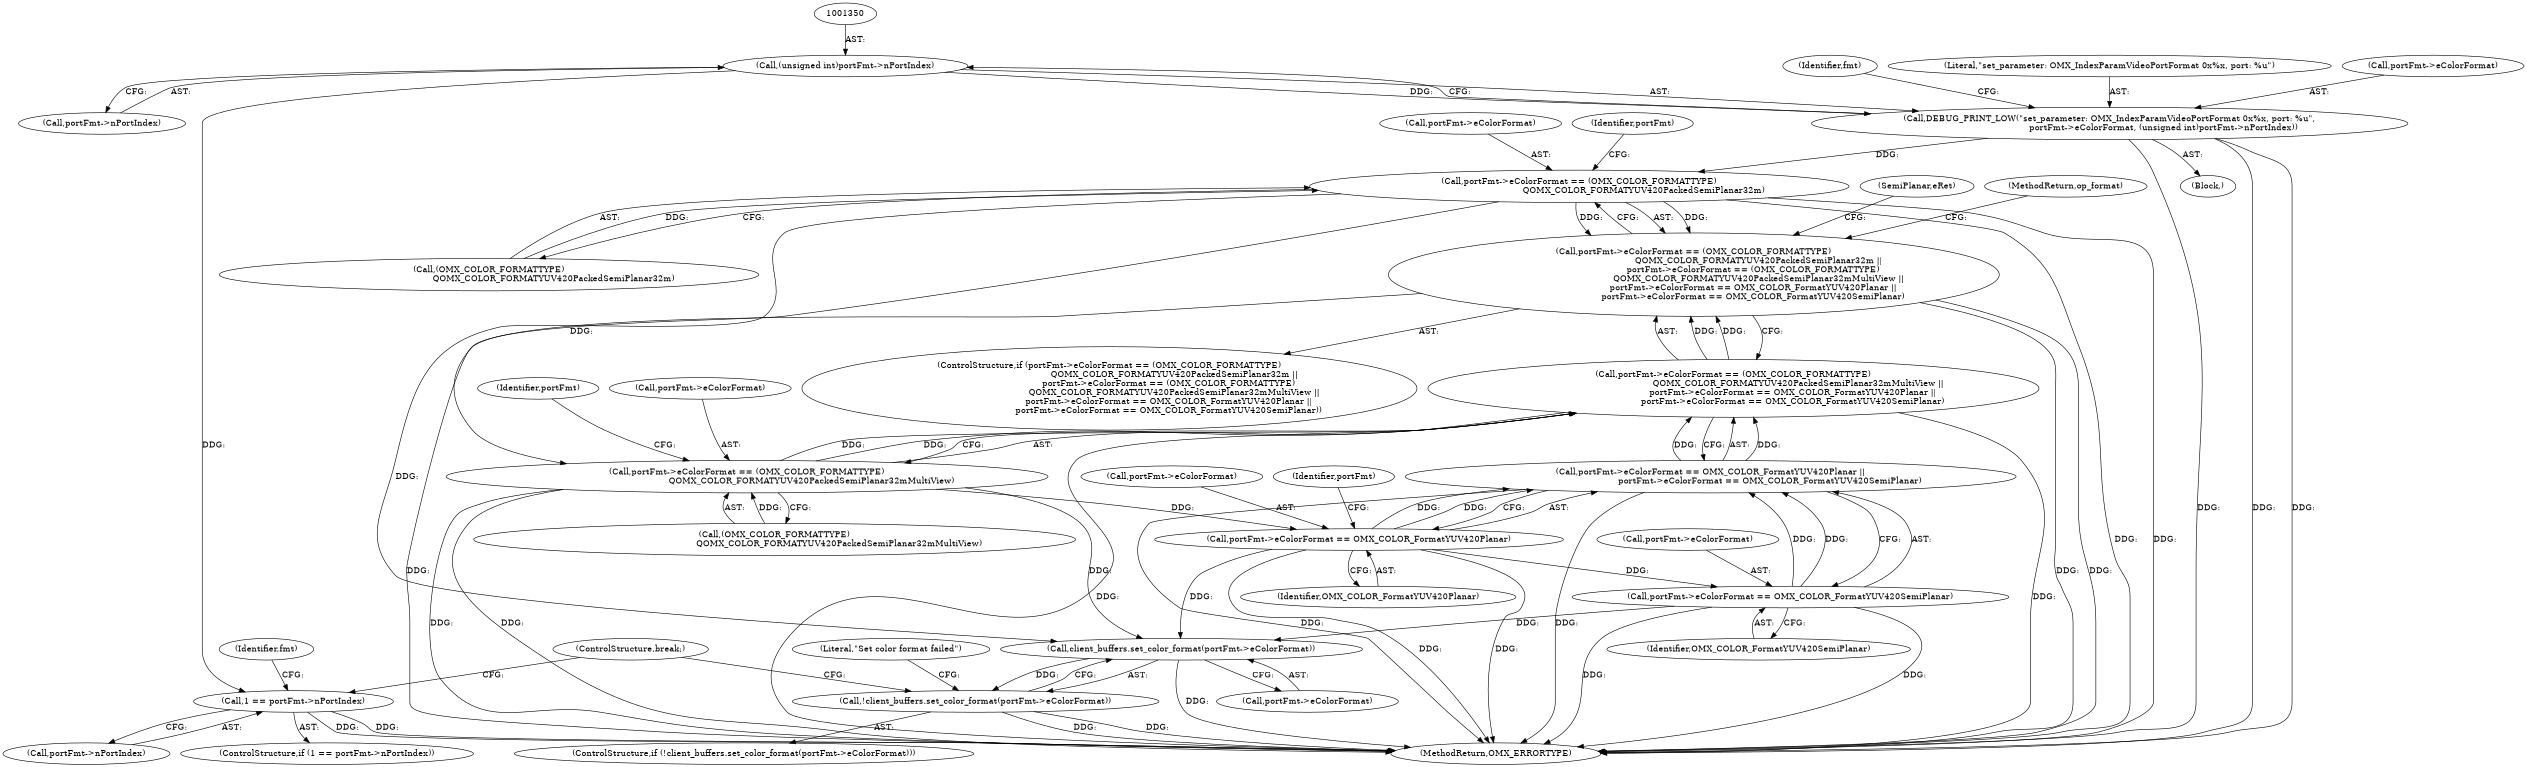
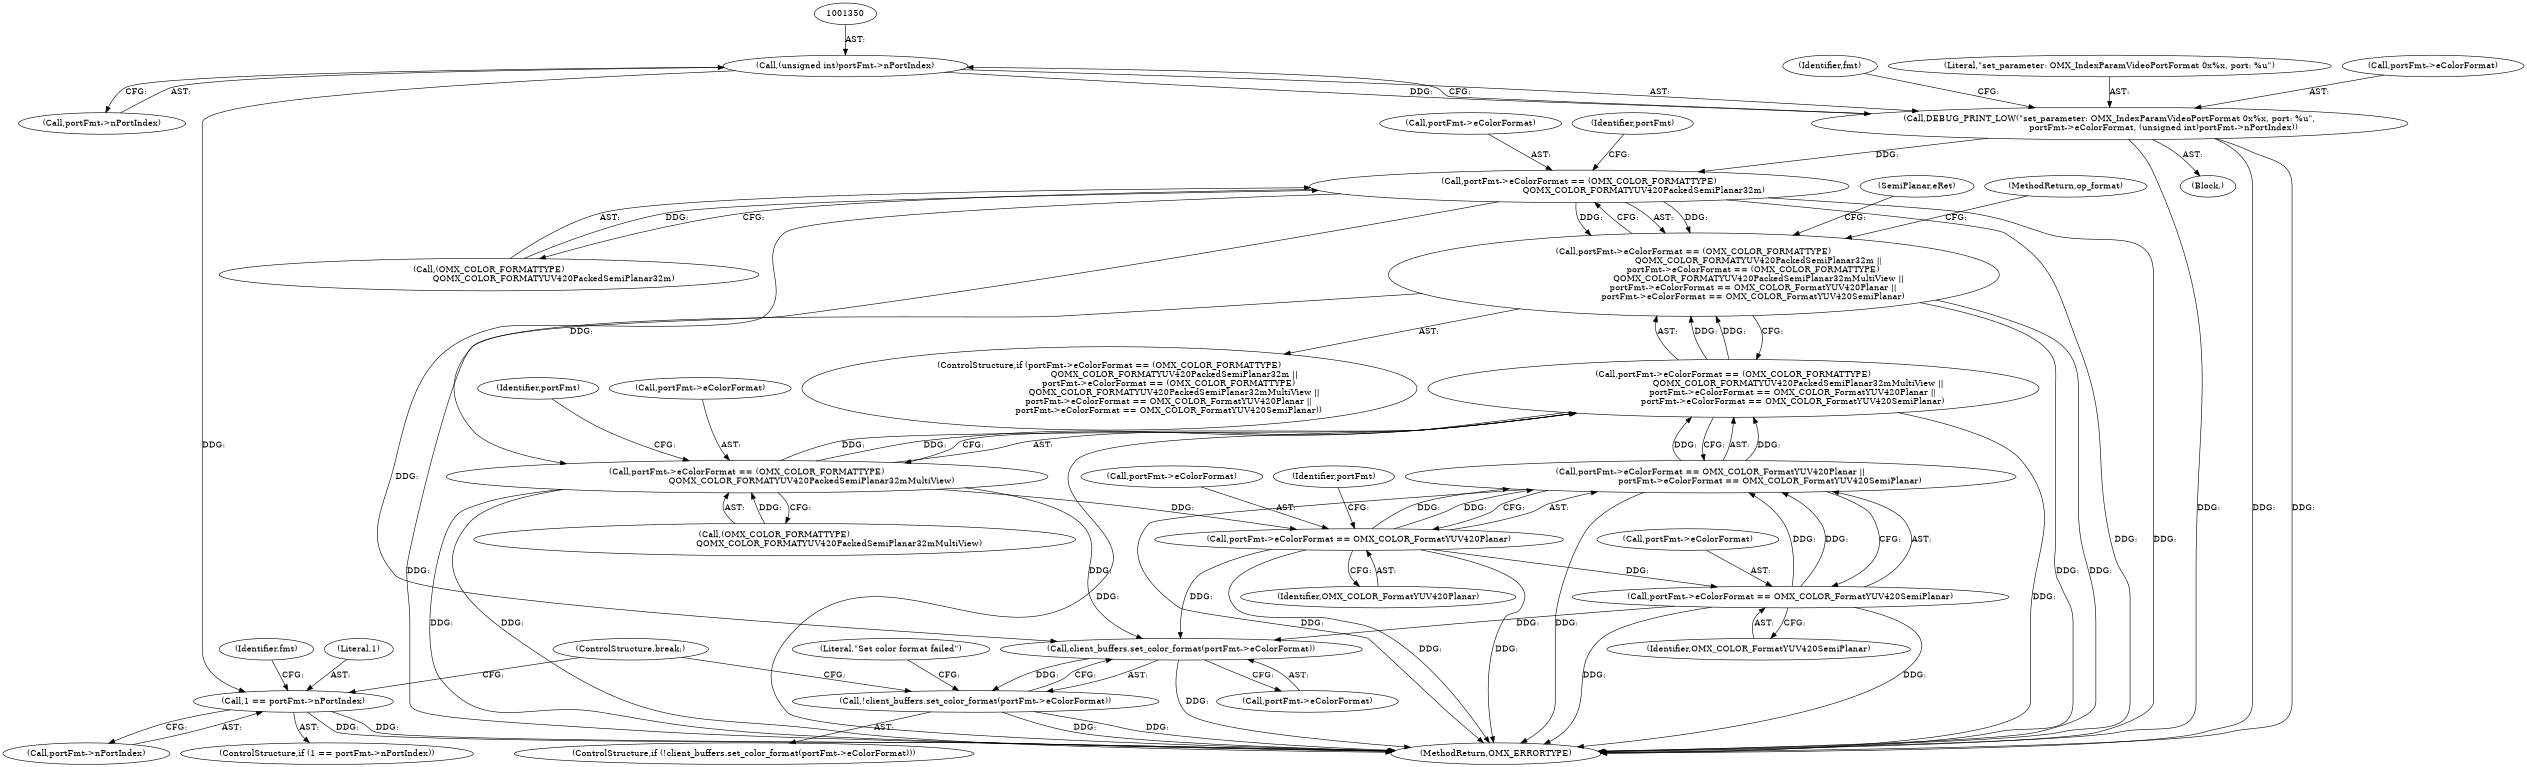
none -> (359, 649)
